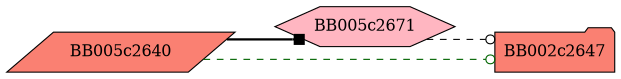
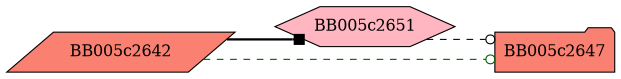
(365, 27) -> (365, 27)
(121, 52) -> (121, 52)
(555, 52) -> (555, 52)
